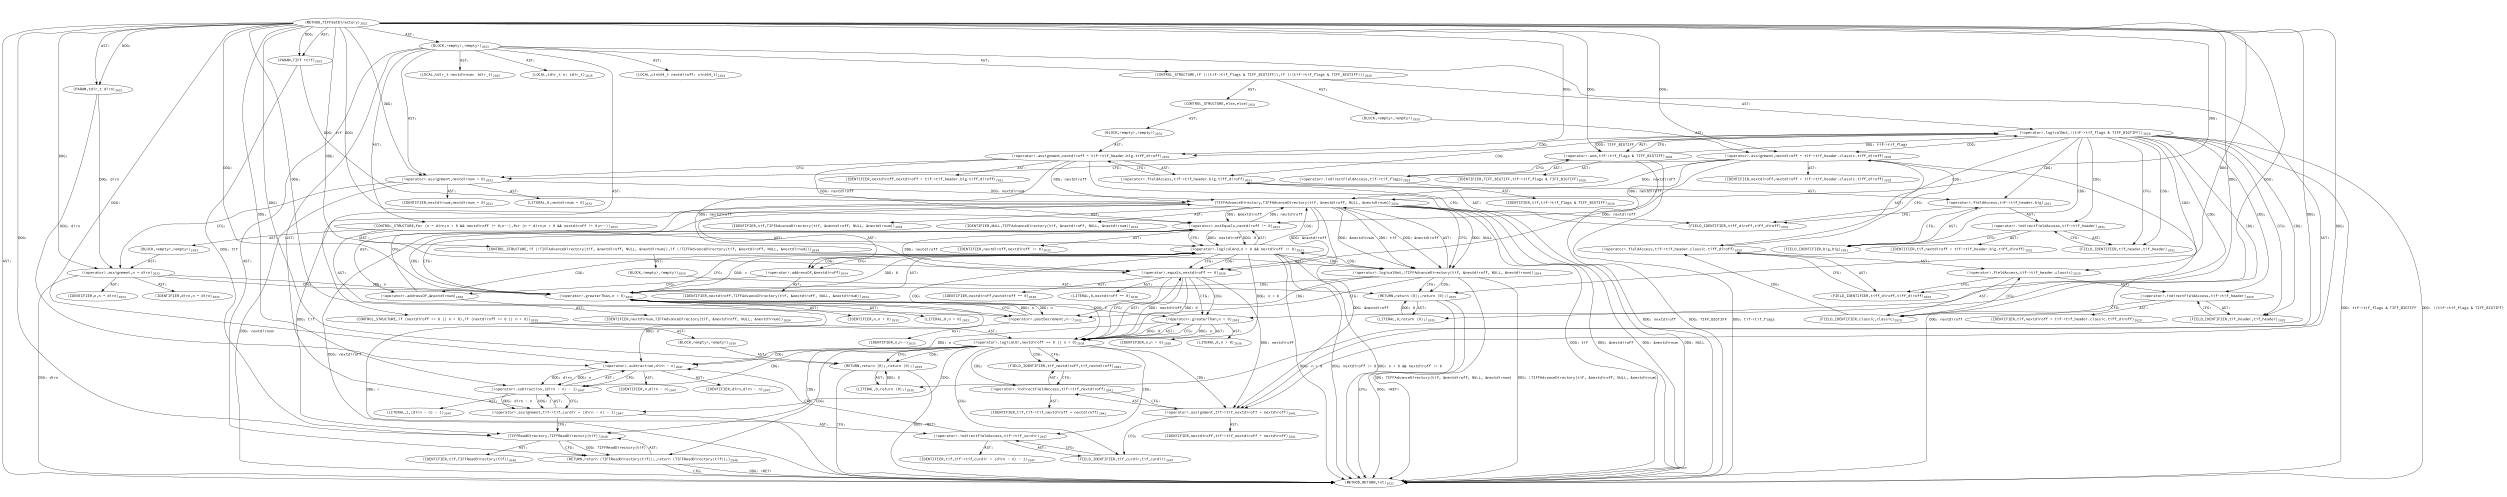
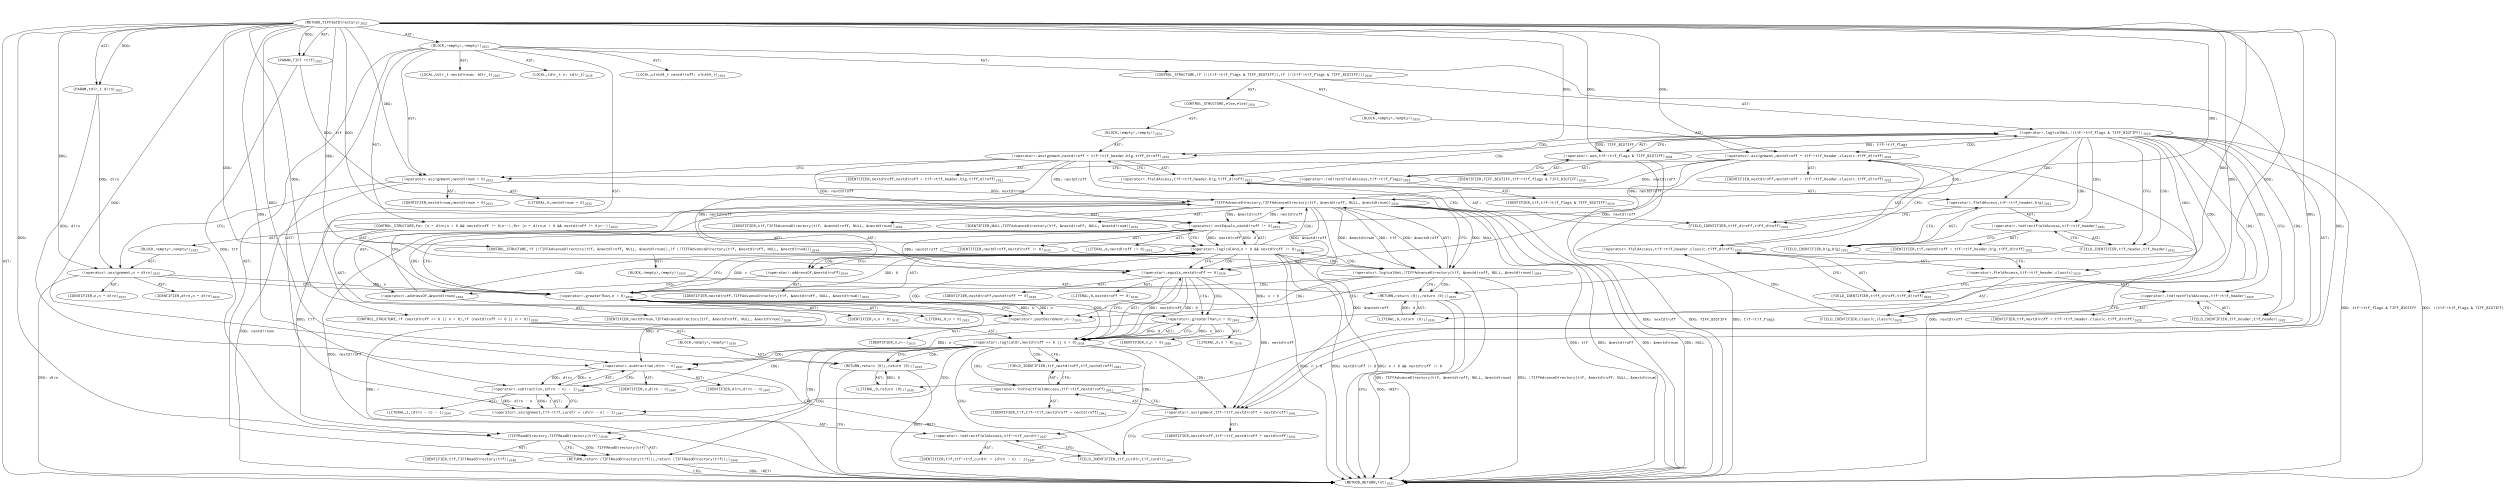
none -> (1119, 250)
(1964, 308) -> (1934, 255)
(558, 424) -> none
